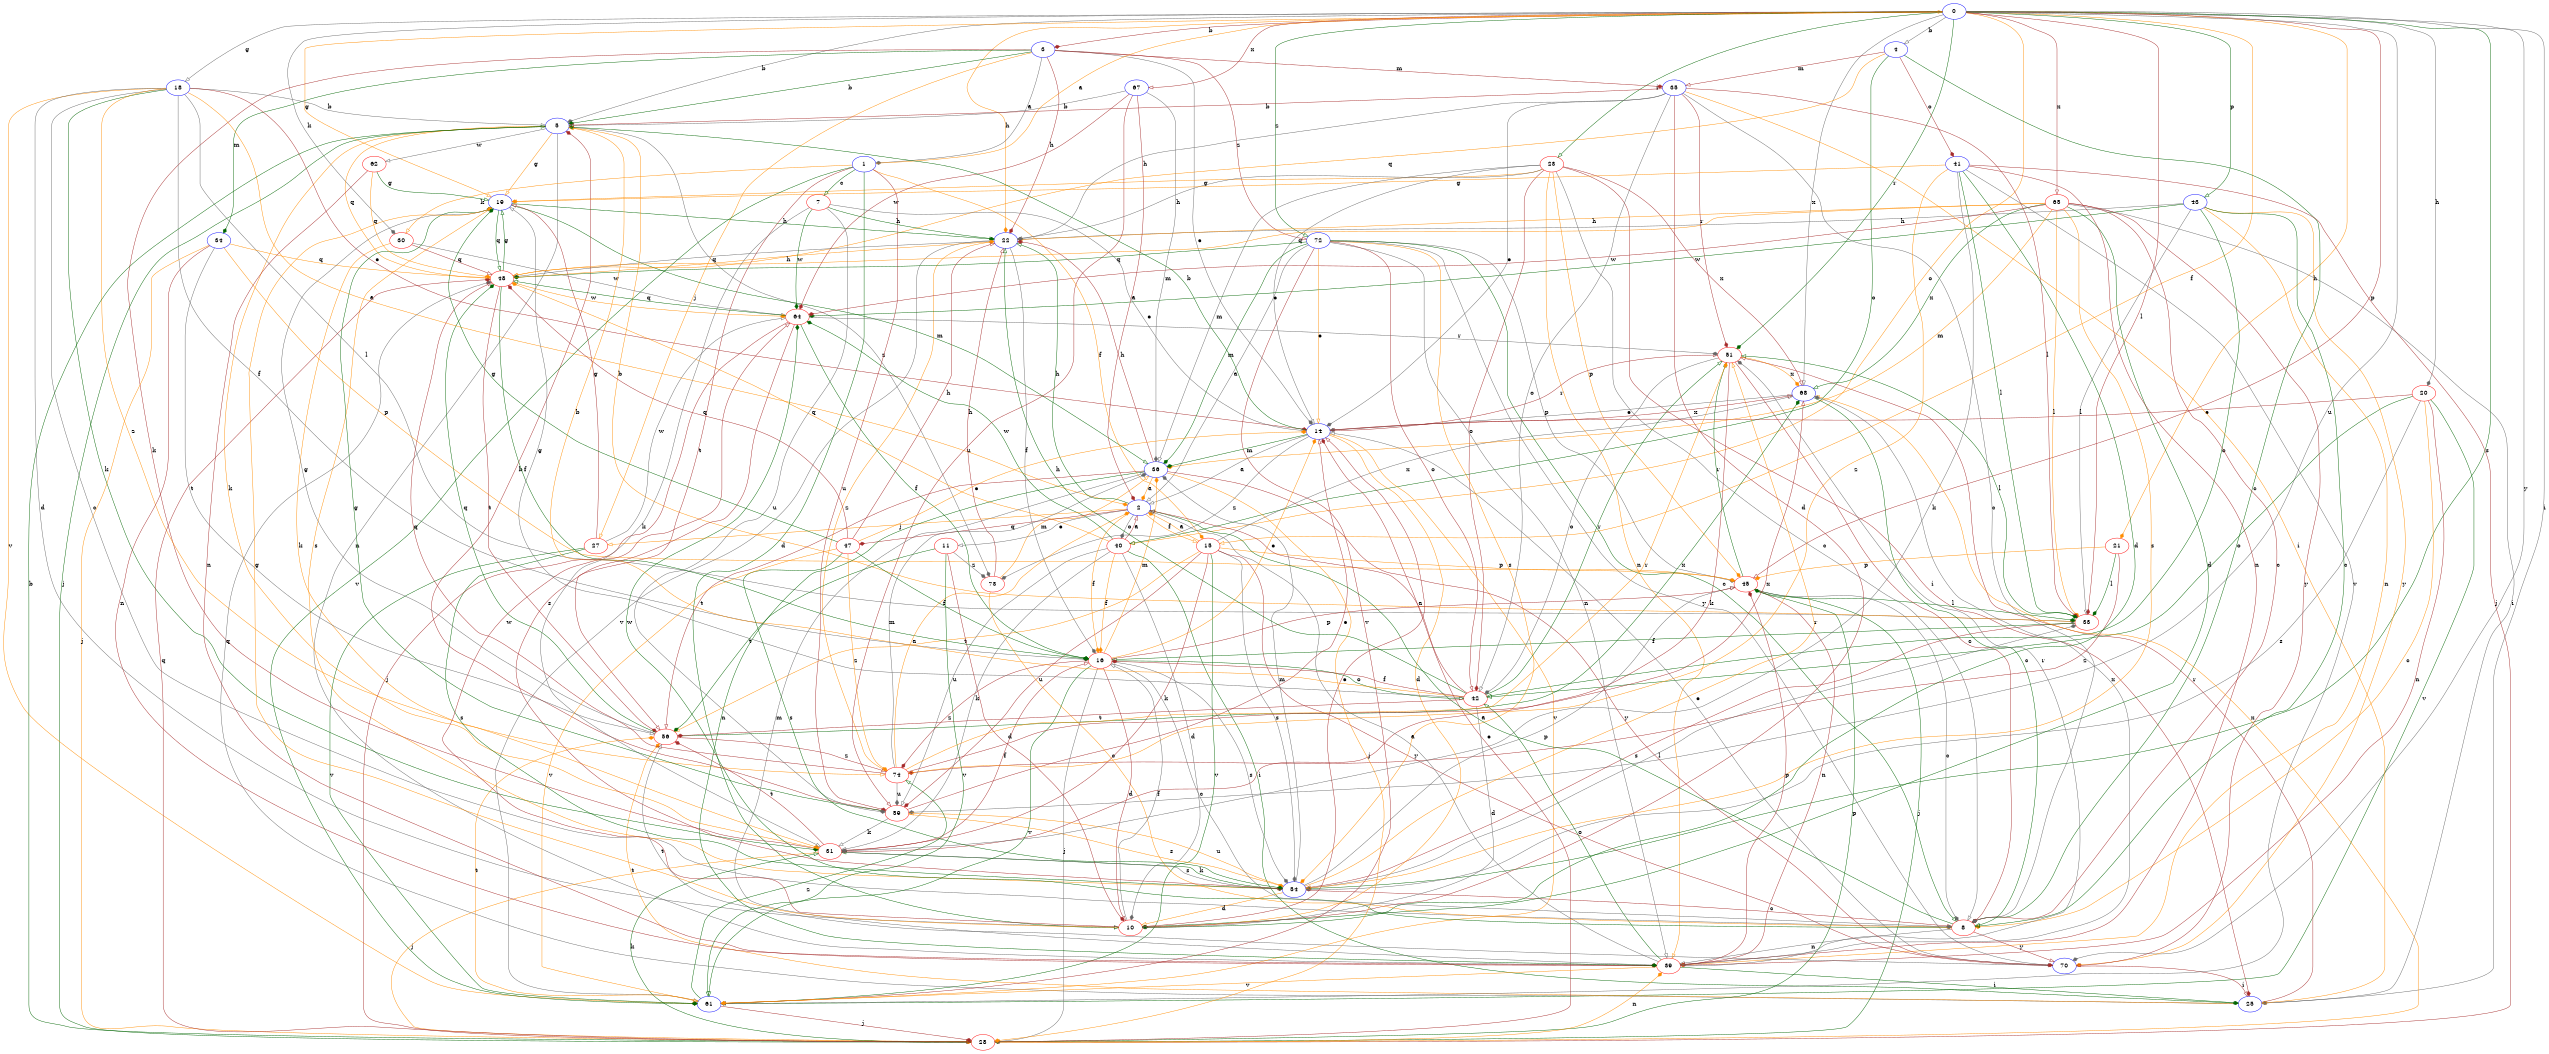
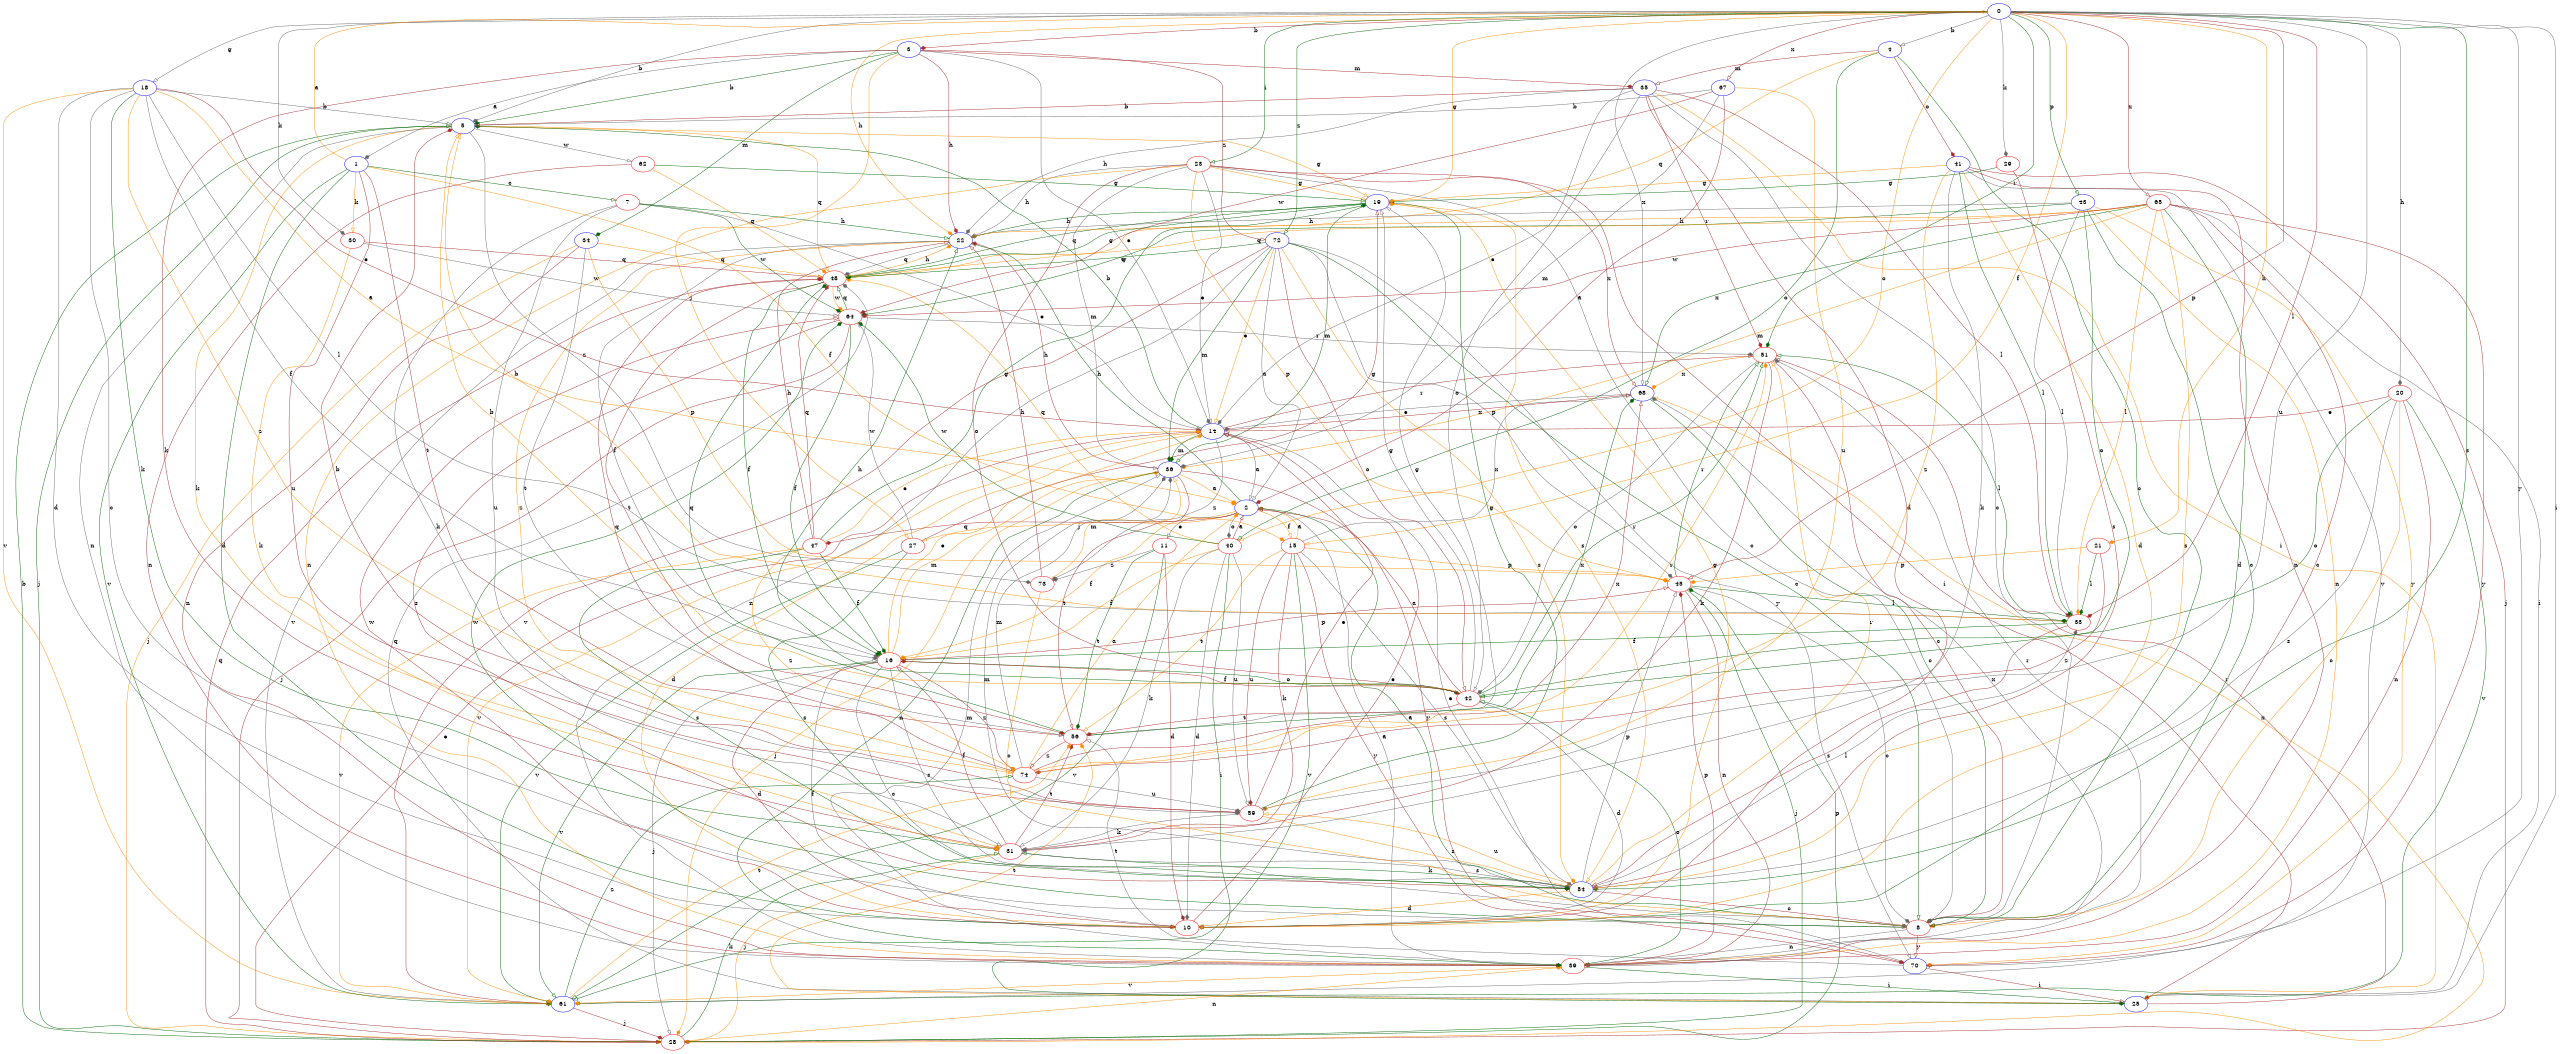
none -> (2008, 164)
(979, 435) -> (1803, 605)
(1898, 703) -> (1941, 786)
